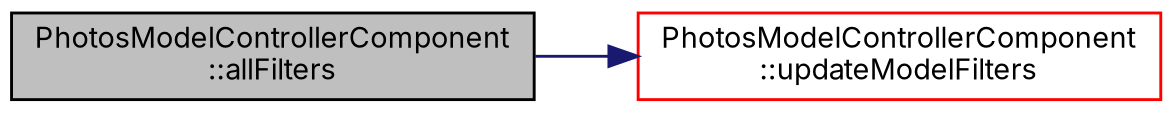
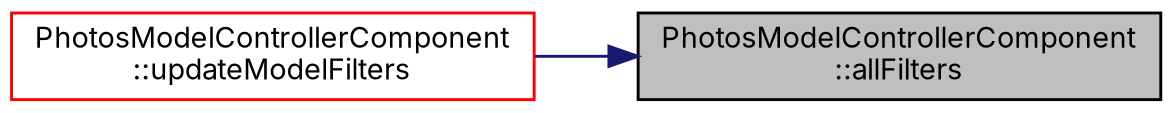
(572, 56) -> (572, 56)
